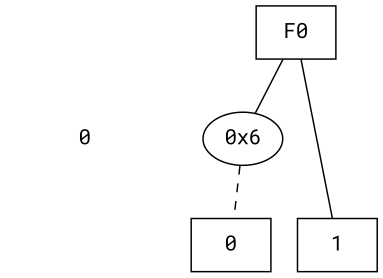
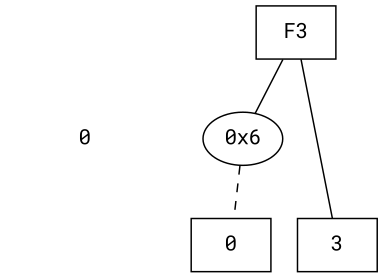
(296, 32) -> (296, 32)
(337, 245) -> (337, 245)
